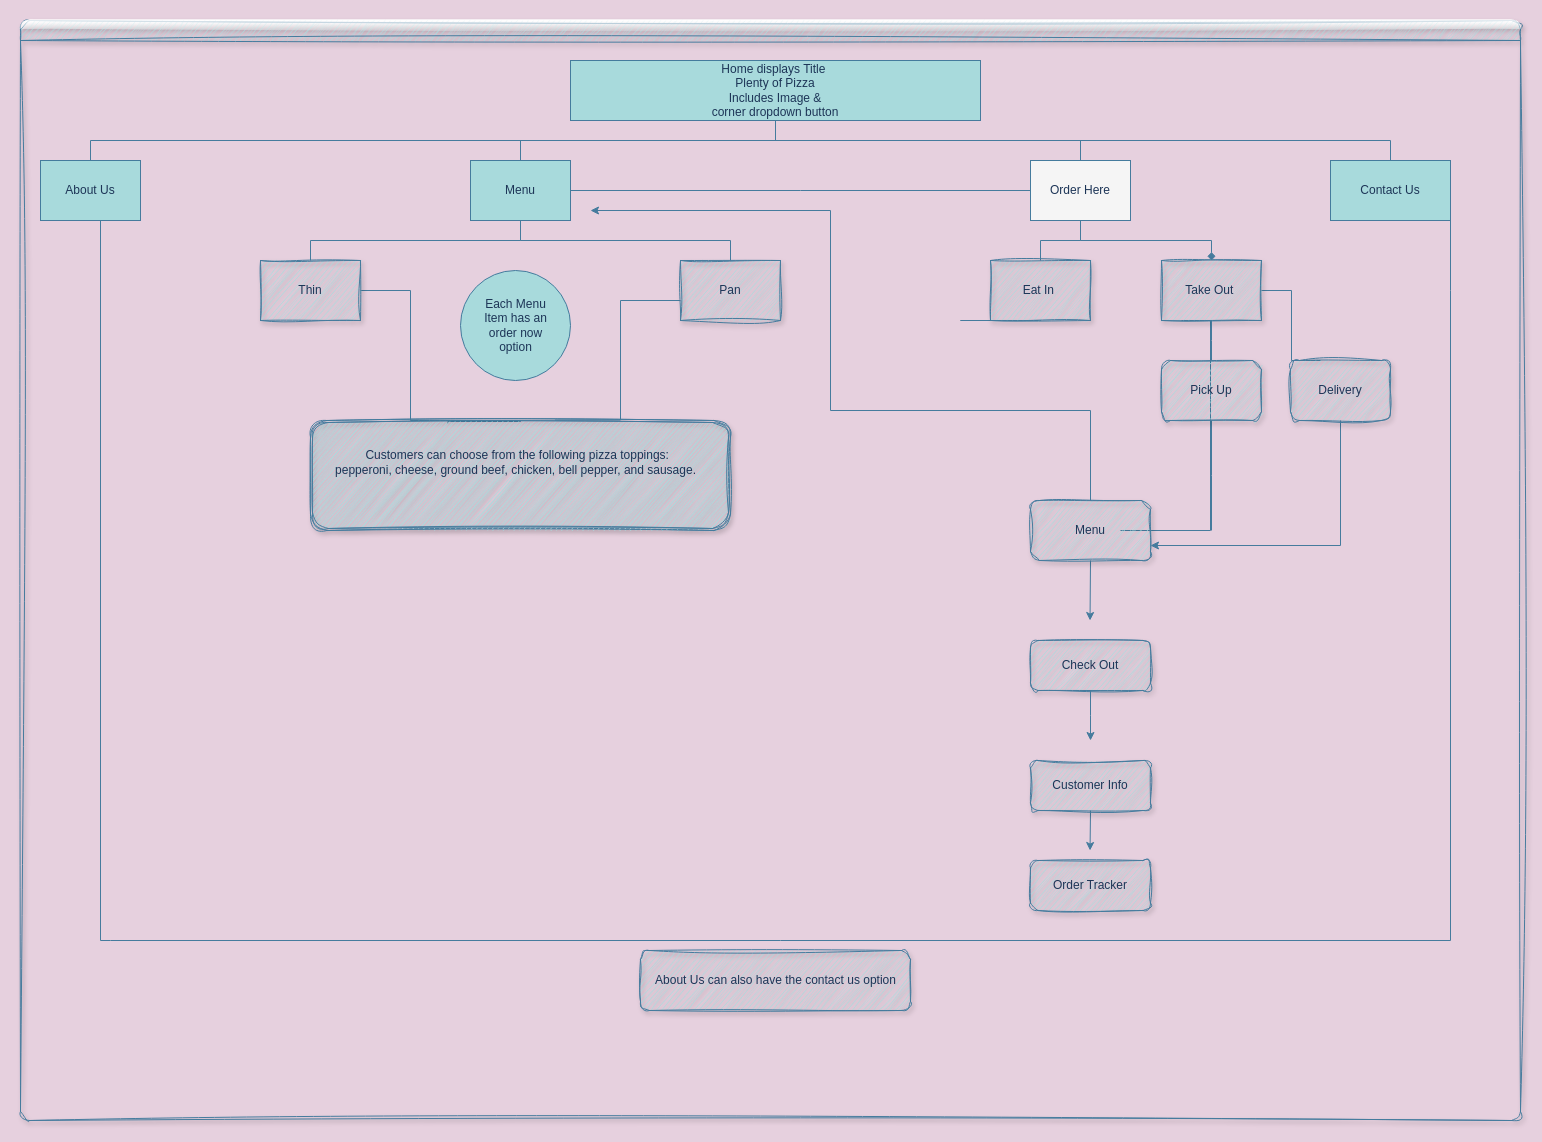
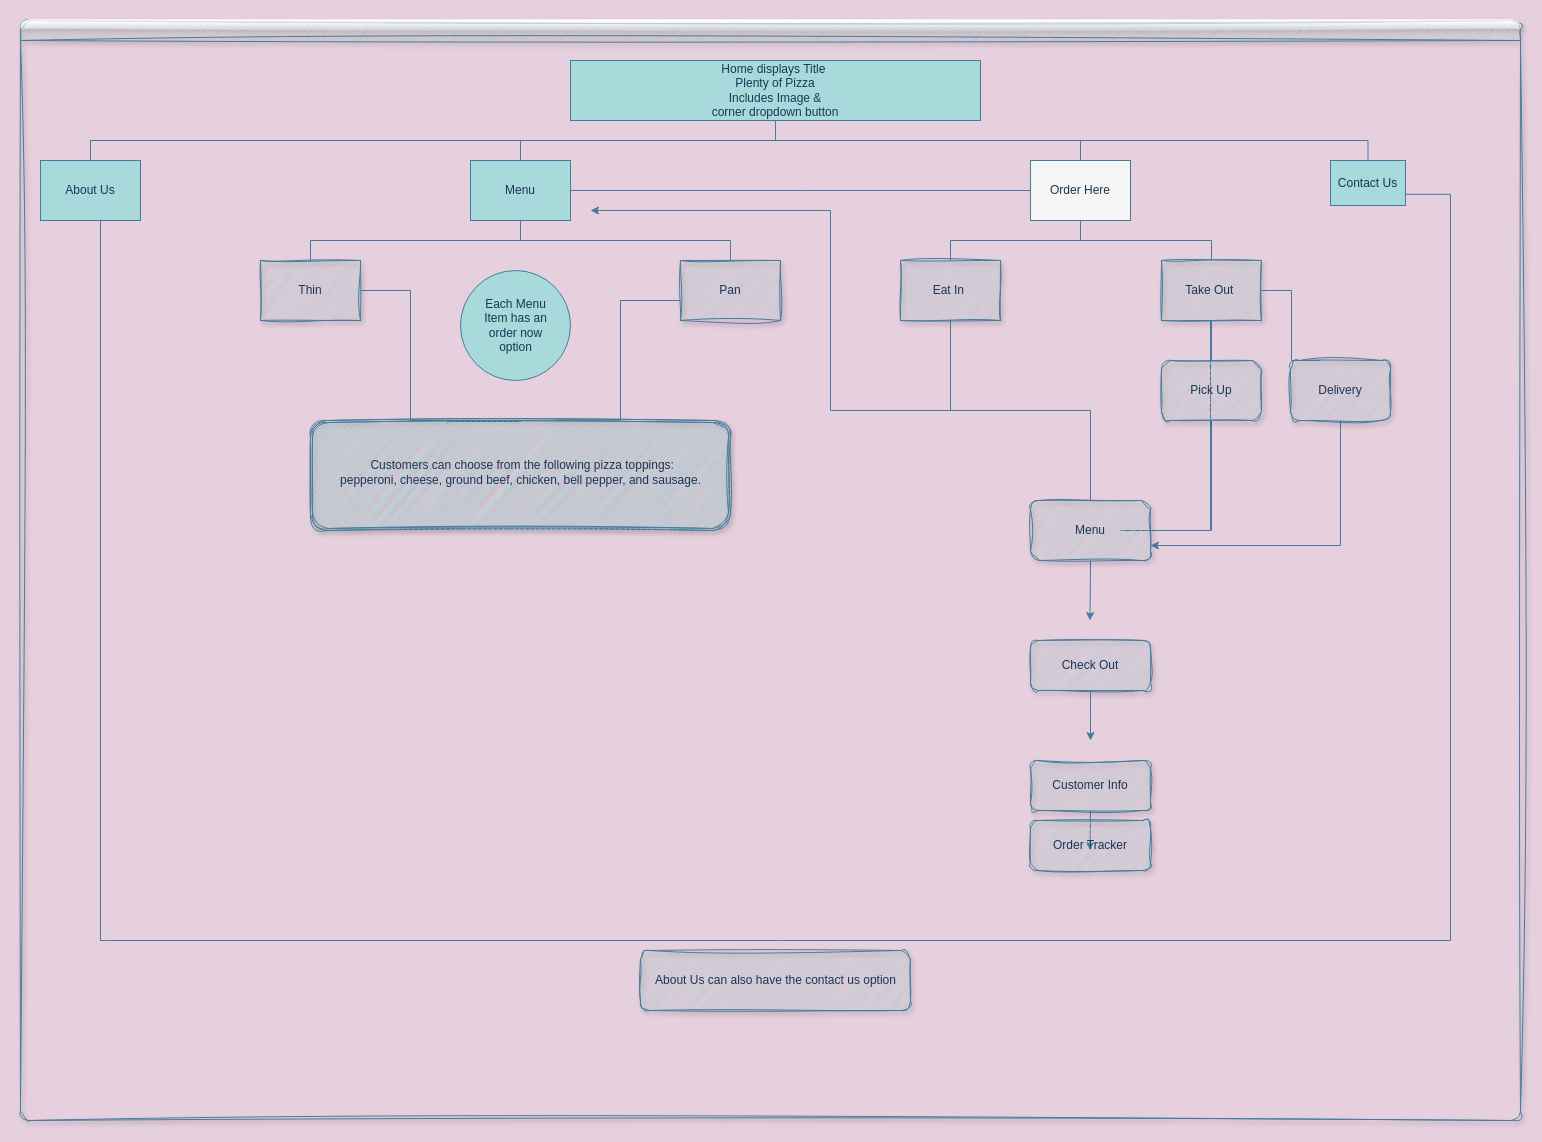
(1391, 191) -> (1368, 183)
(1212, 252) -> (1212, 255)
(1041, 291) -> (951, 291)
(516, 456) -> (521, 466)
(1091, 886) -> (1091, 846)
